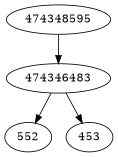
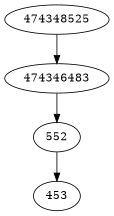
(58, 20) -> (57, 20)
(72, 104) -> (57, 163)
